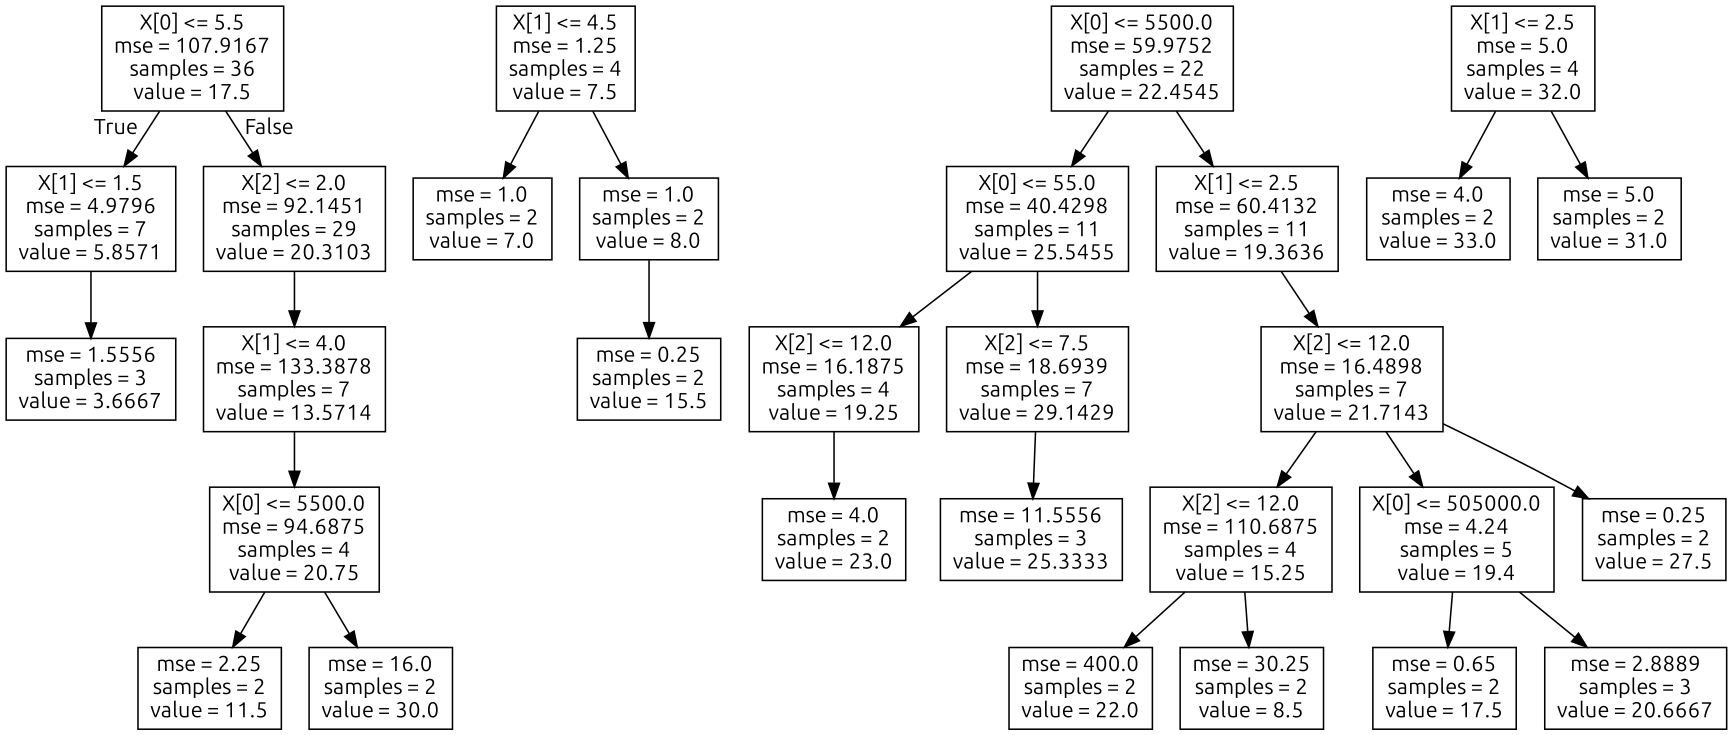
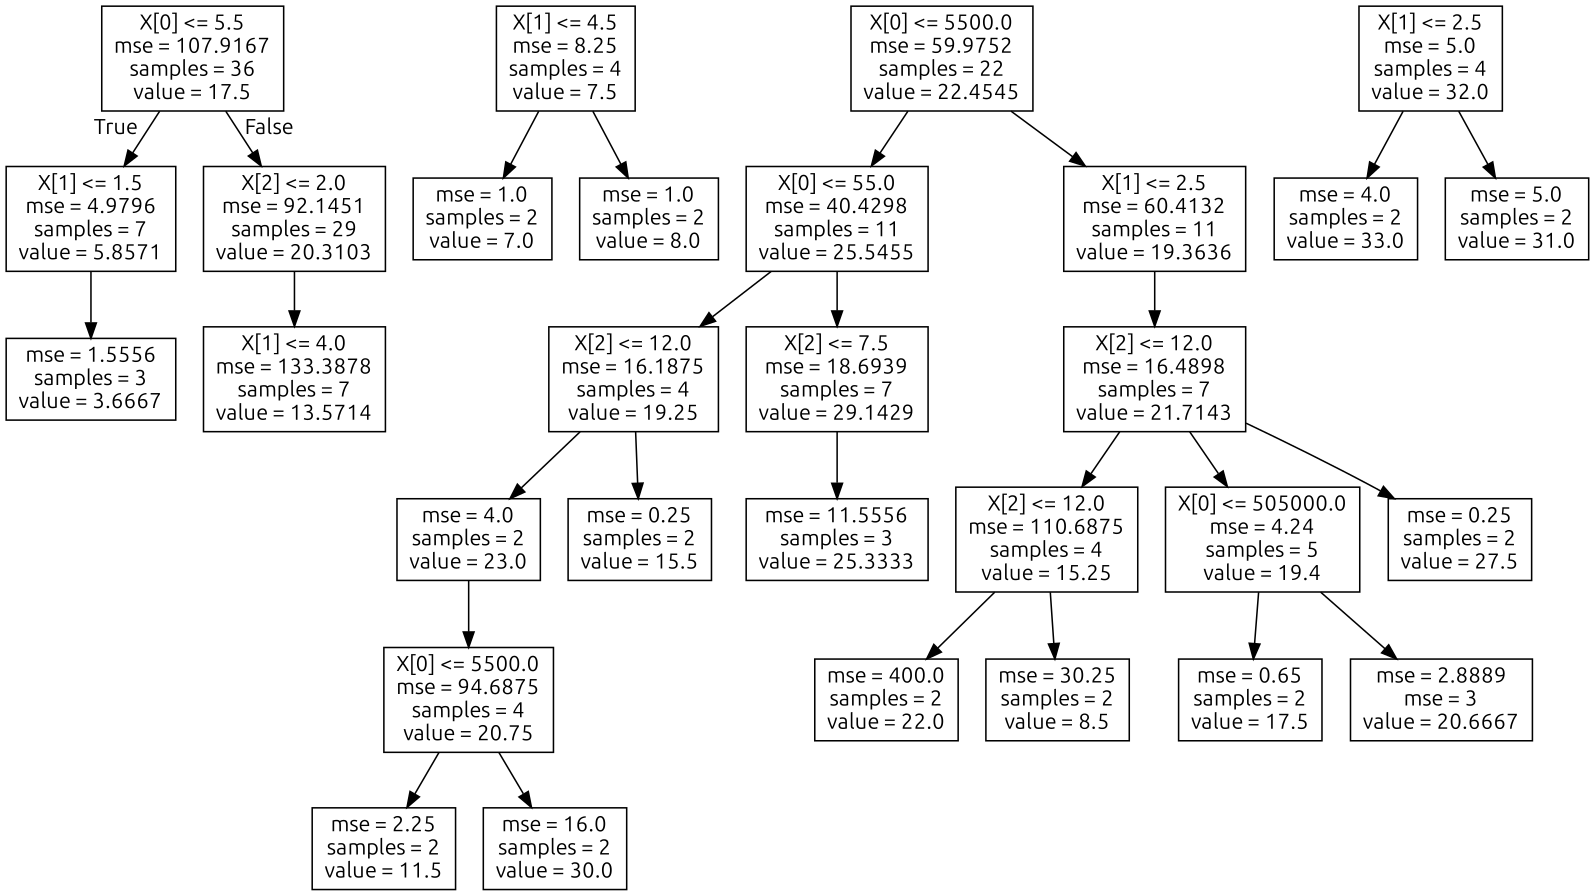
(566, 59) -> (566, 59)
(649, 291) -> (637, 458)
(294, 451) -> (469, 606)
(1636, 688) -> (1441, 700)
